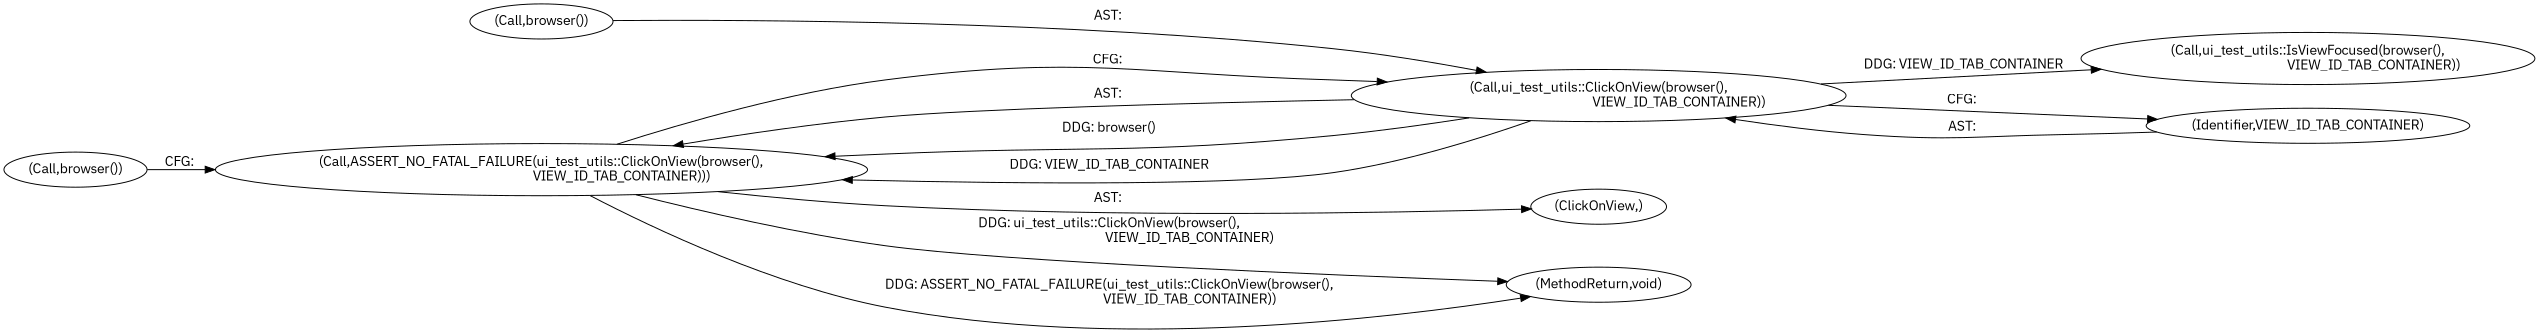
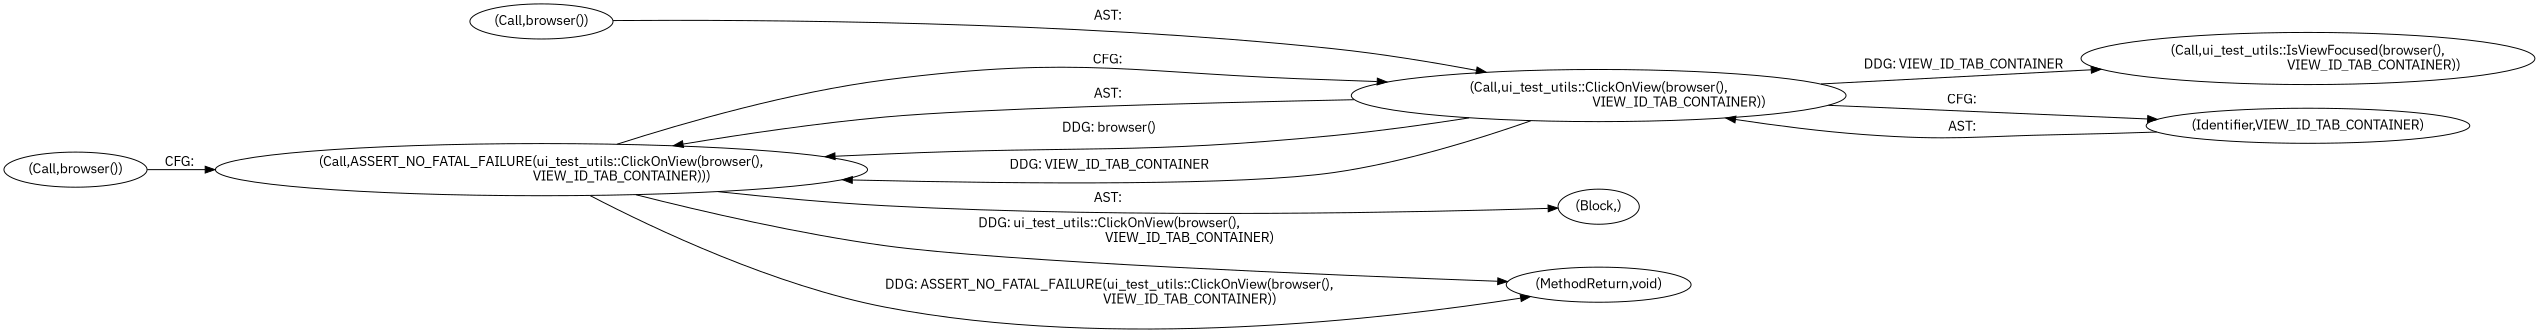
(1599, 207) -> (1599, 207)
